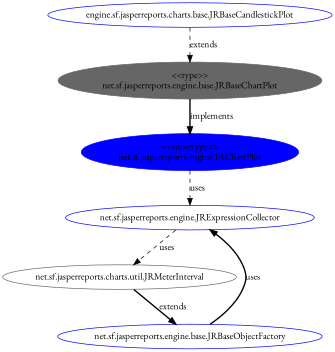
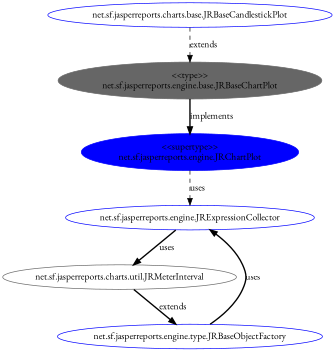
(190, 15) -> (190, 15)
(157, 245) -> (157, 245)
(190, 337) -> (190, 337)
